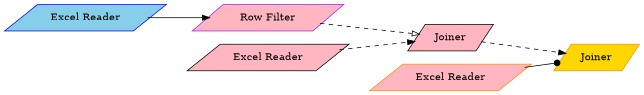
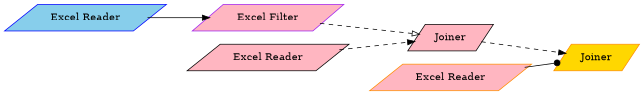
(268, 18) -> (268, 18)
